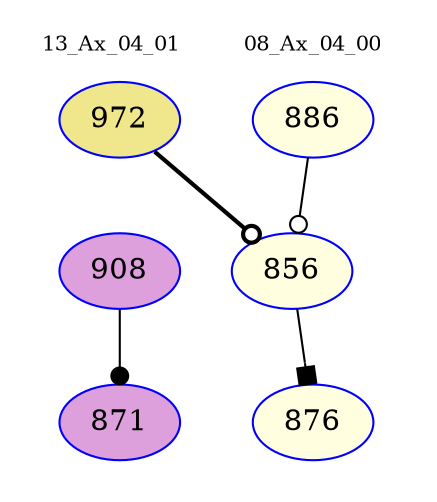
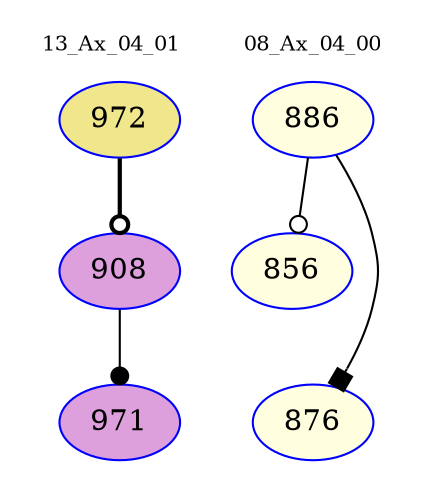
(184, 177) -> (120, 187)
(301, 336) -> (377, 260)
(120, 422) -> (120, 422)
